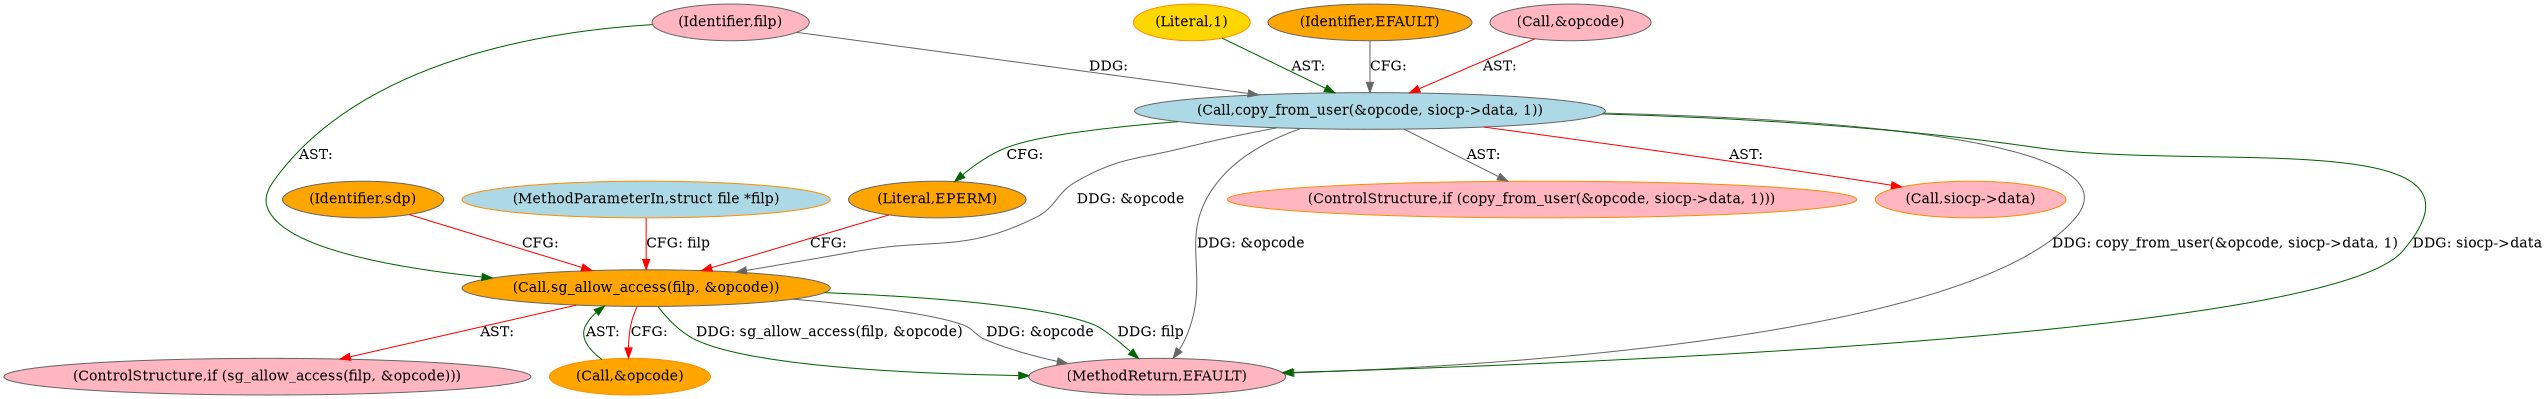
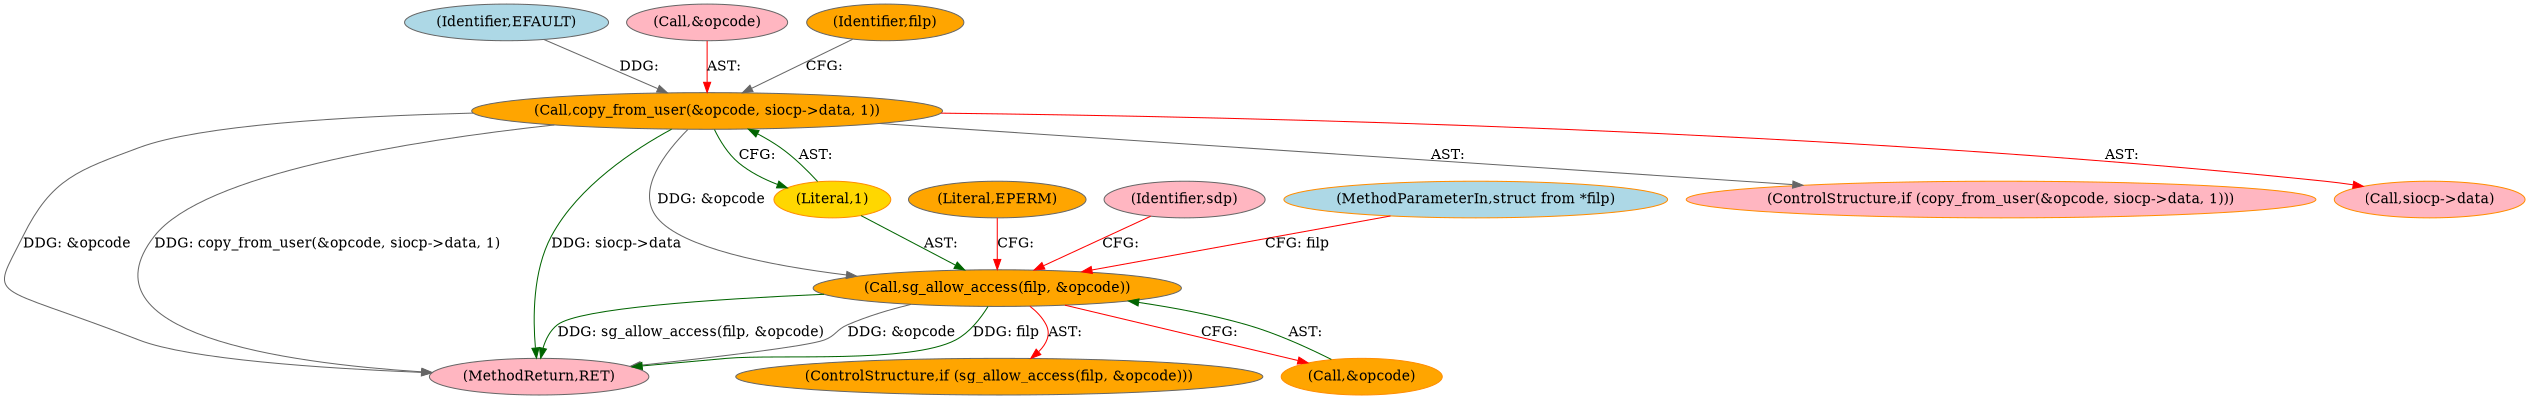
(731, 22) -> (885, 22)
(1370, 22) -> (507, 22)
(1111, 67) -> (827, 67)
(1391, 67) -> (641, 67)
(1370, 111) -> (707, 111)
(331, 124) -> (908, 240)
(1066, 134) -> (740, 164)
(363, 200) -> (1185, 200)
(646, 200) -> (1476, 200)
(267, 377) -> (999, 377)
(1157, 377) -> (539, 377)
